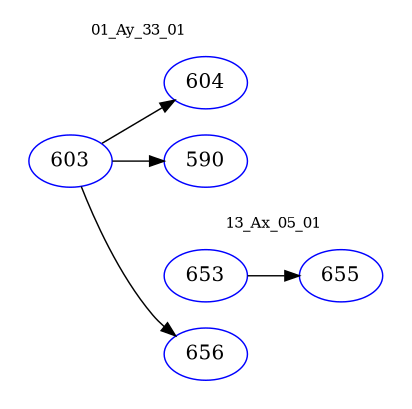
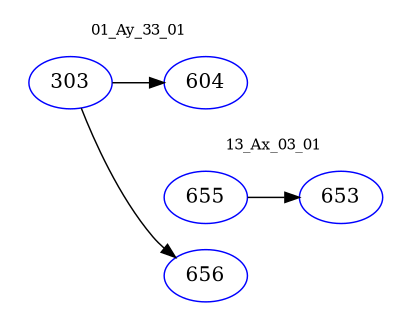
(71, 161) -> (71, 83)
(206, 161) -> none
(273, 224) -> (273, 146)
(266, 276) -> (266, 197)
